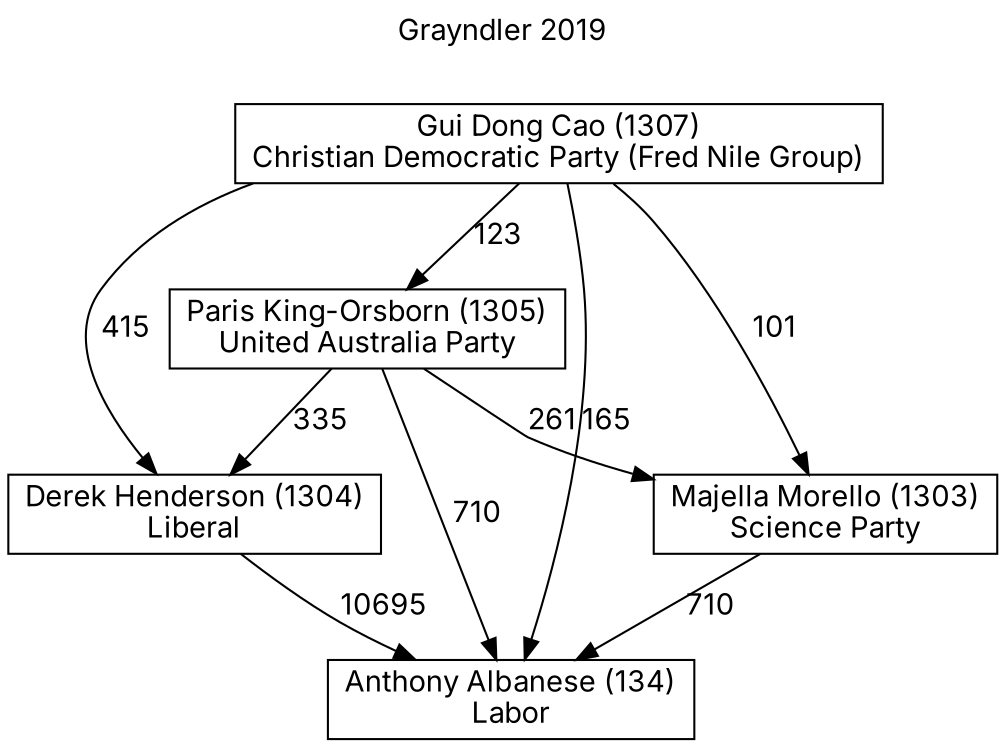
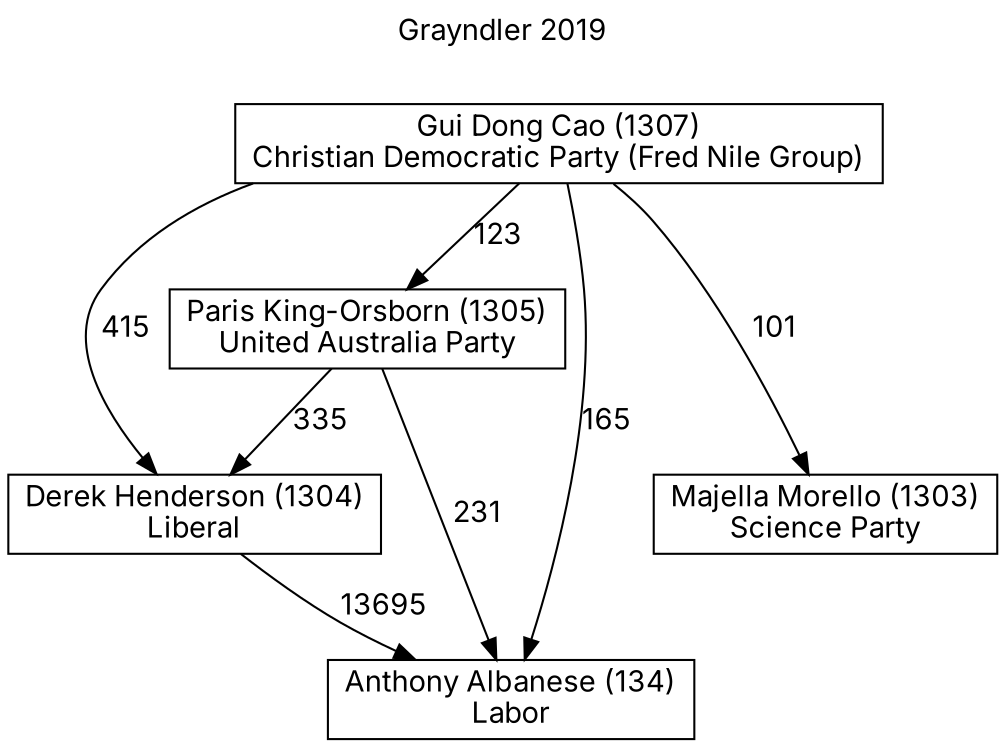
(522, 434) -> none
(478, 514) -> (478, 514)
(677, 602) -> none
(384, 607) -> (384, 607)
